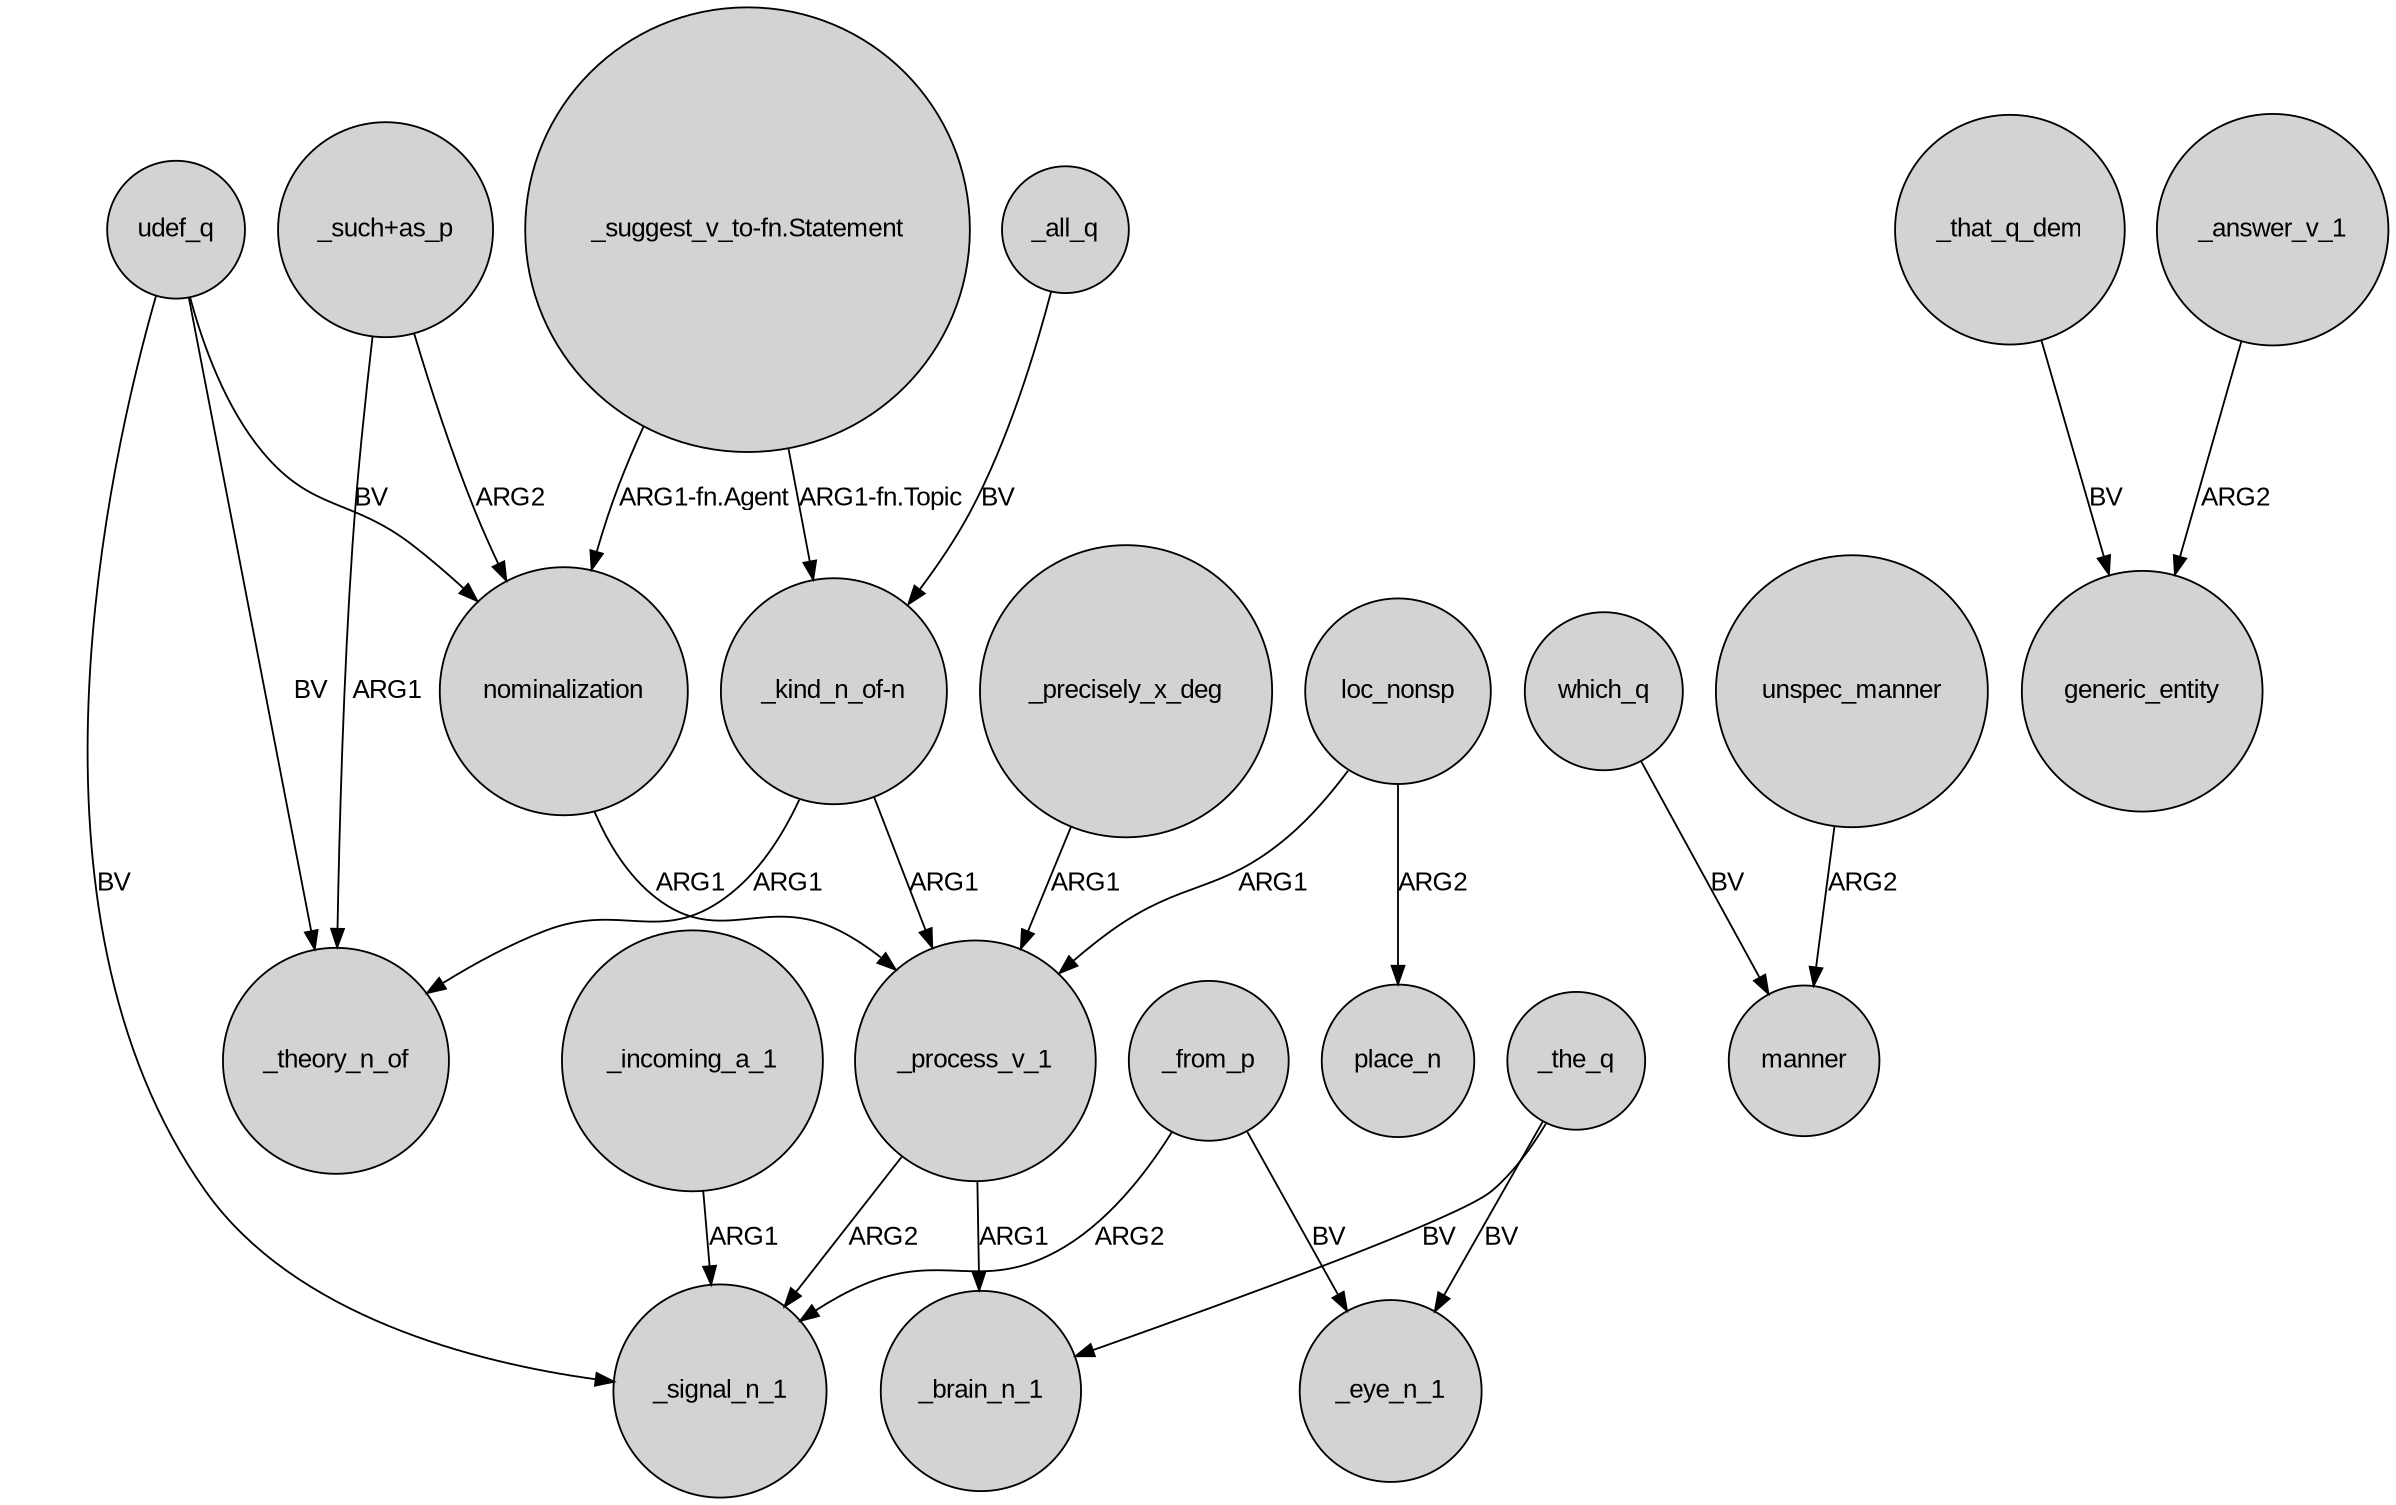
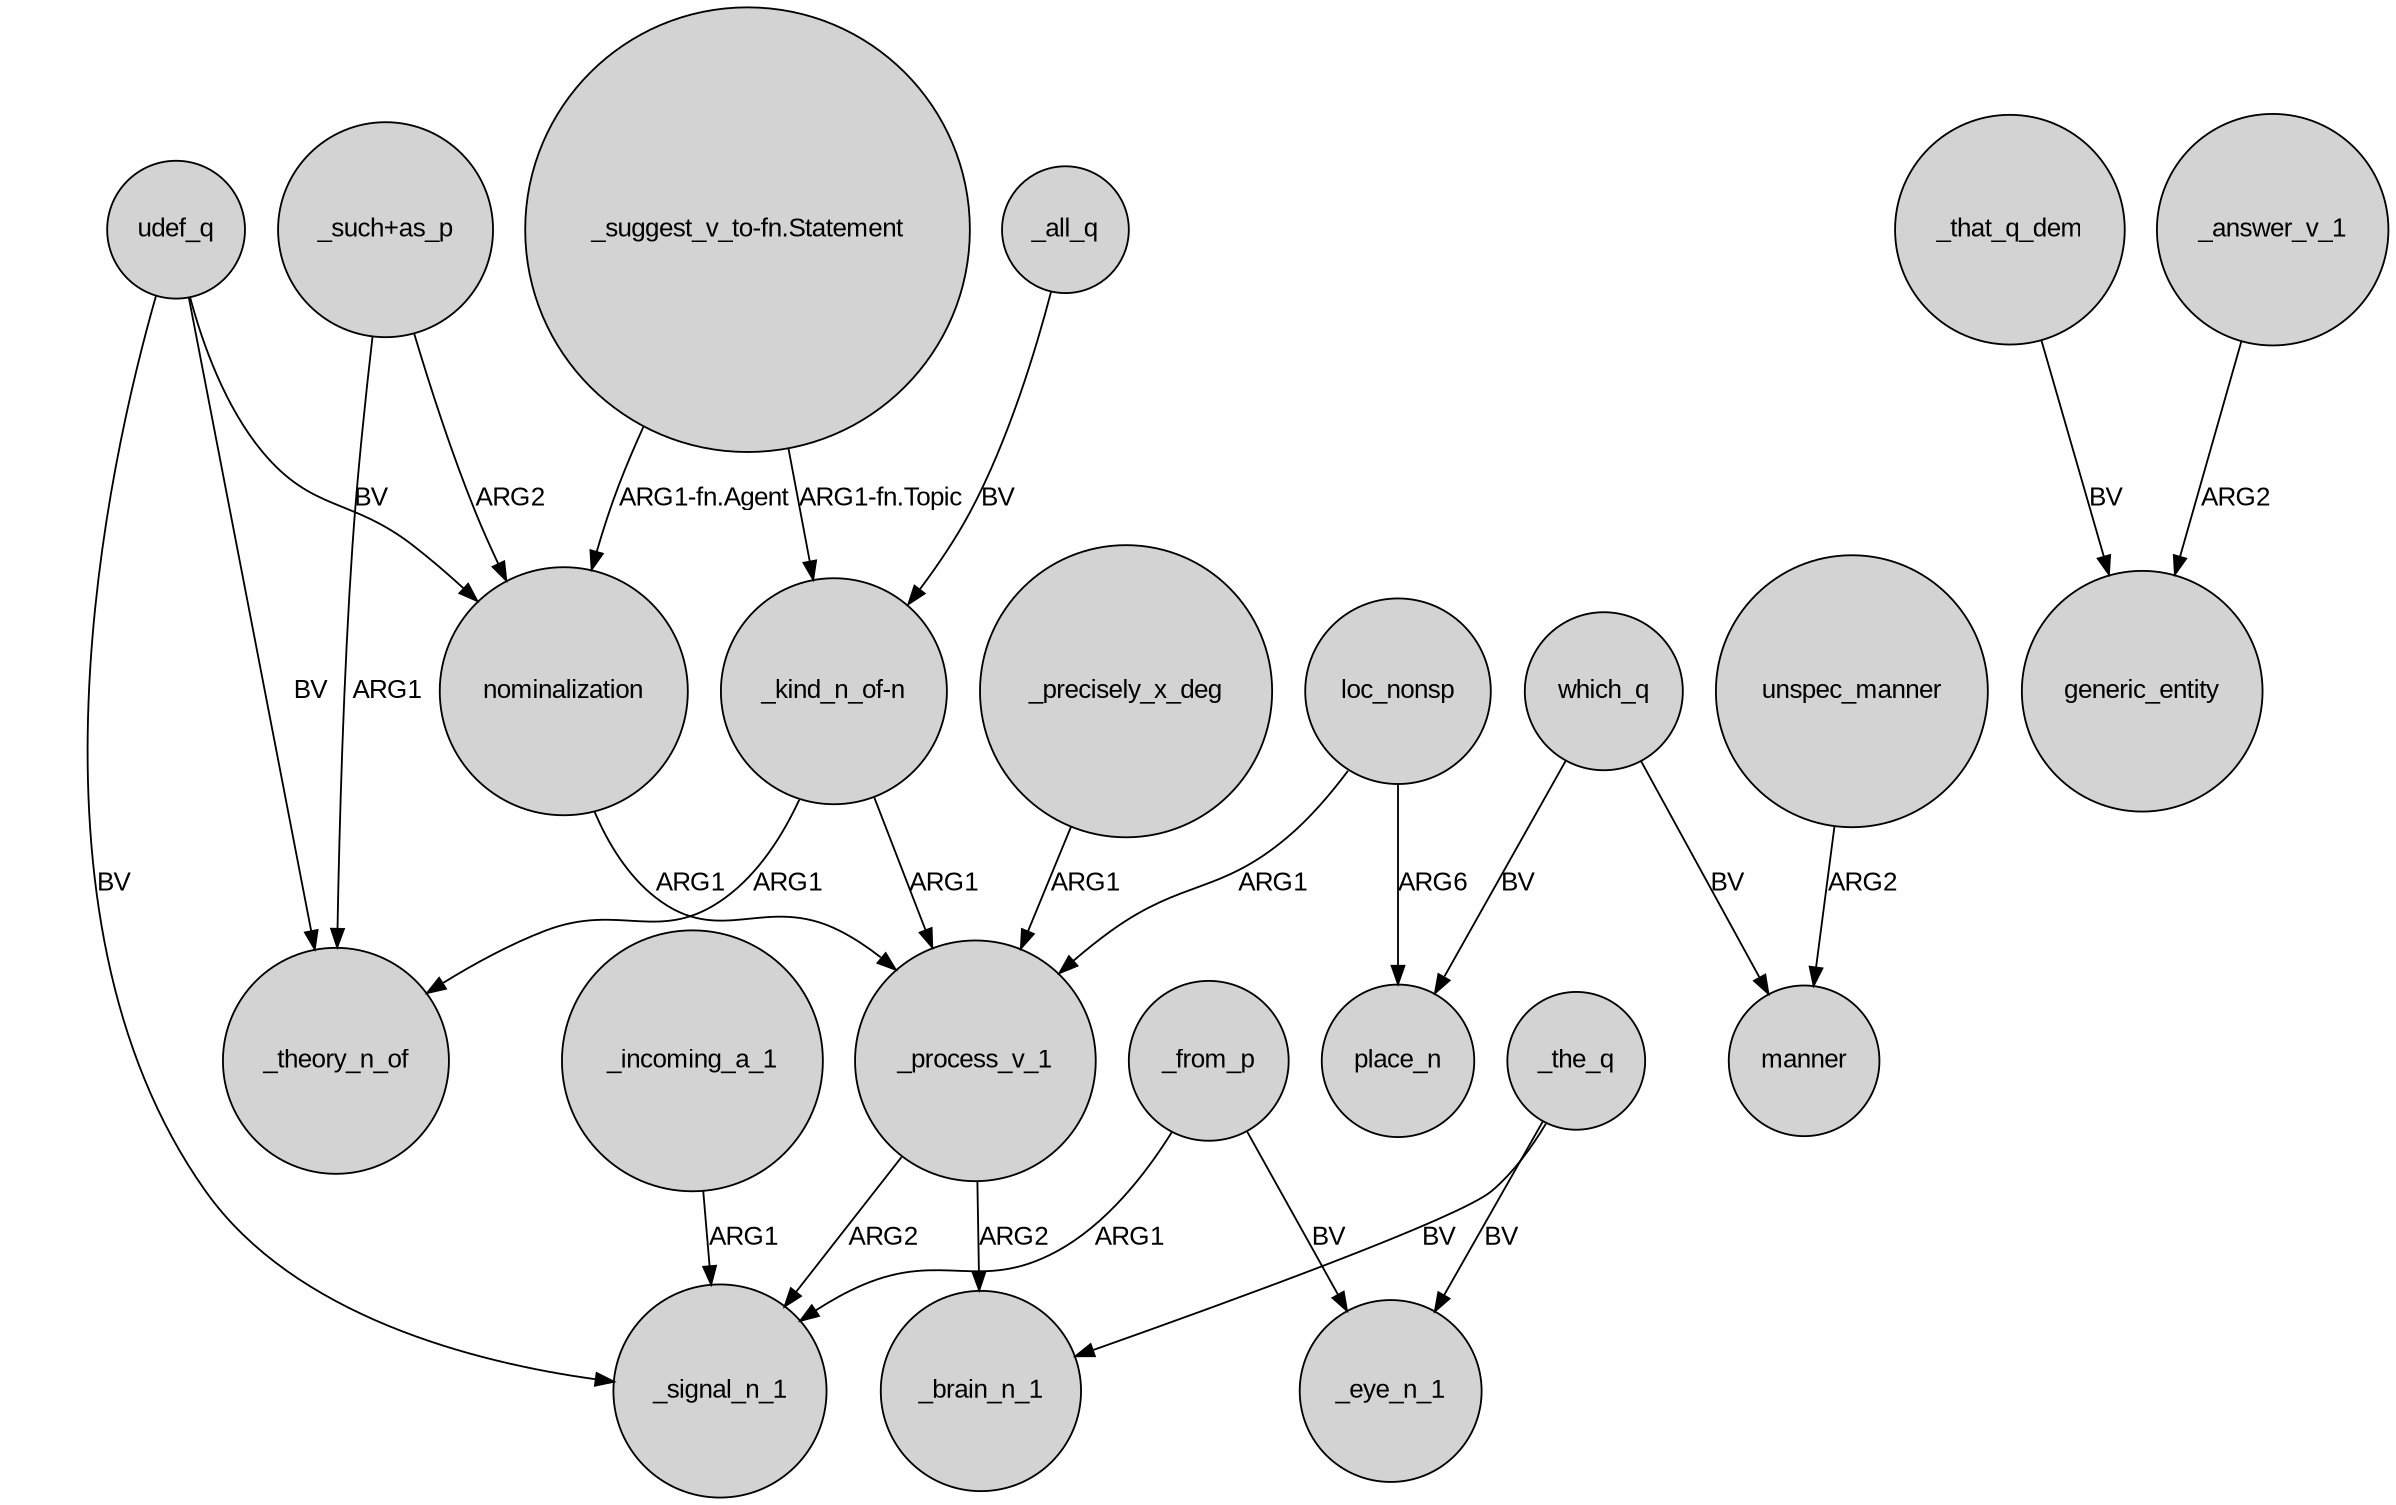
none -> (1505, 869)
(1433, 884) -> (1433, 884)
(1014, 1238) -> (1014, 1238)
(1130, 1238) -> (1130, 1238)
